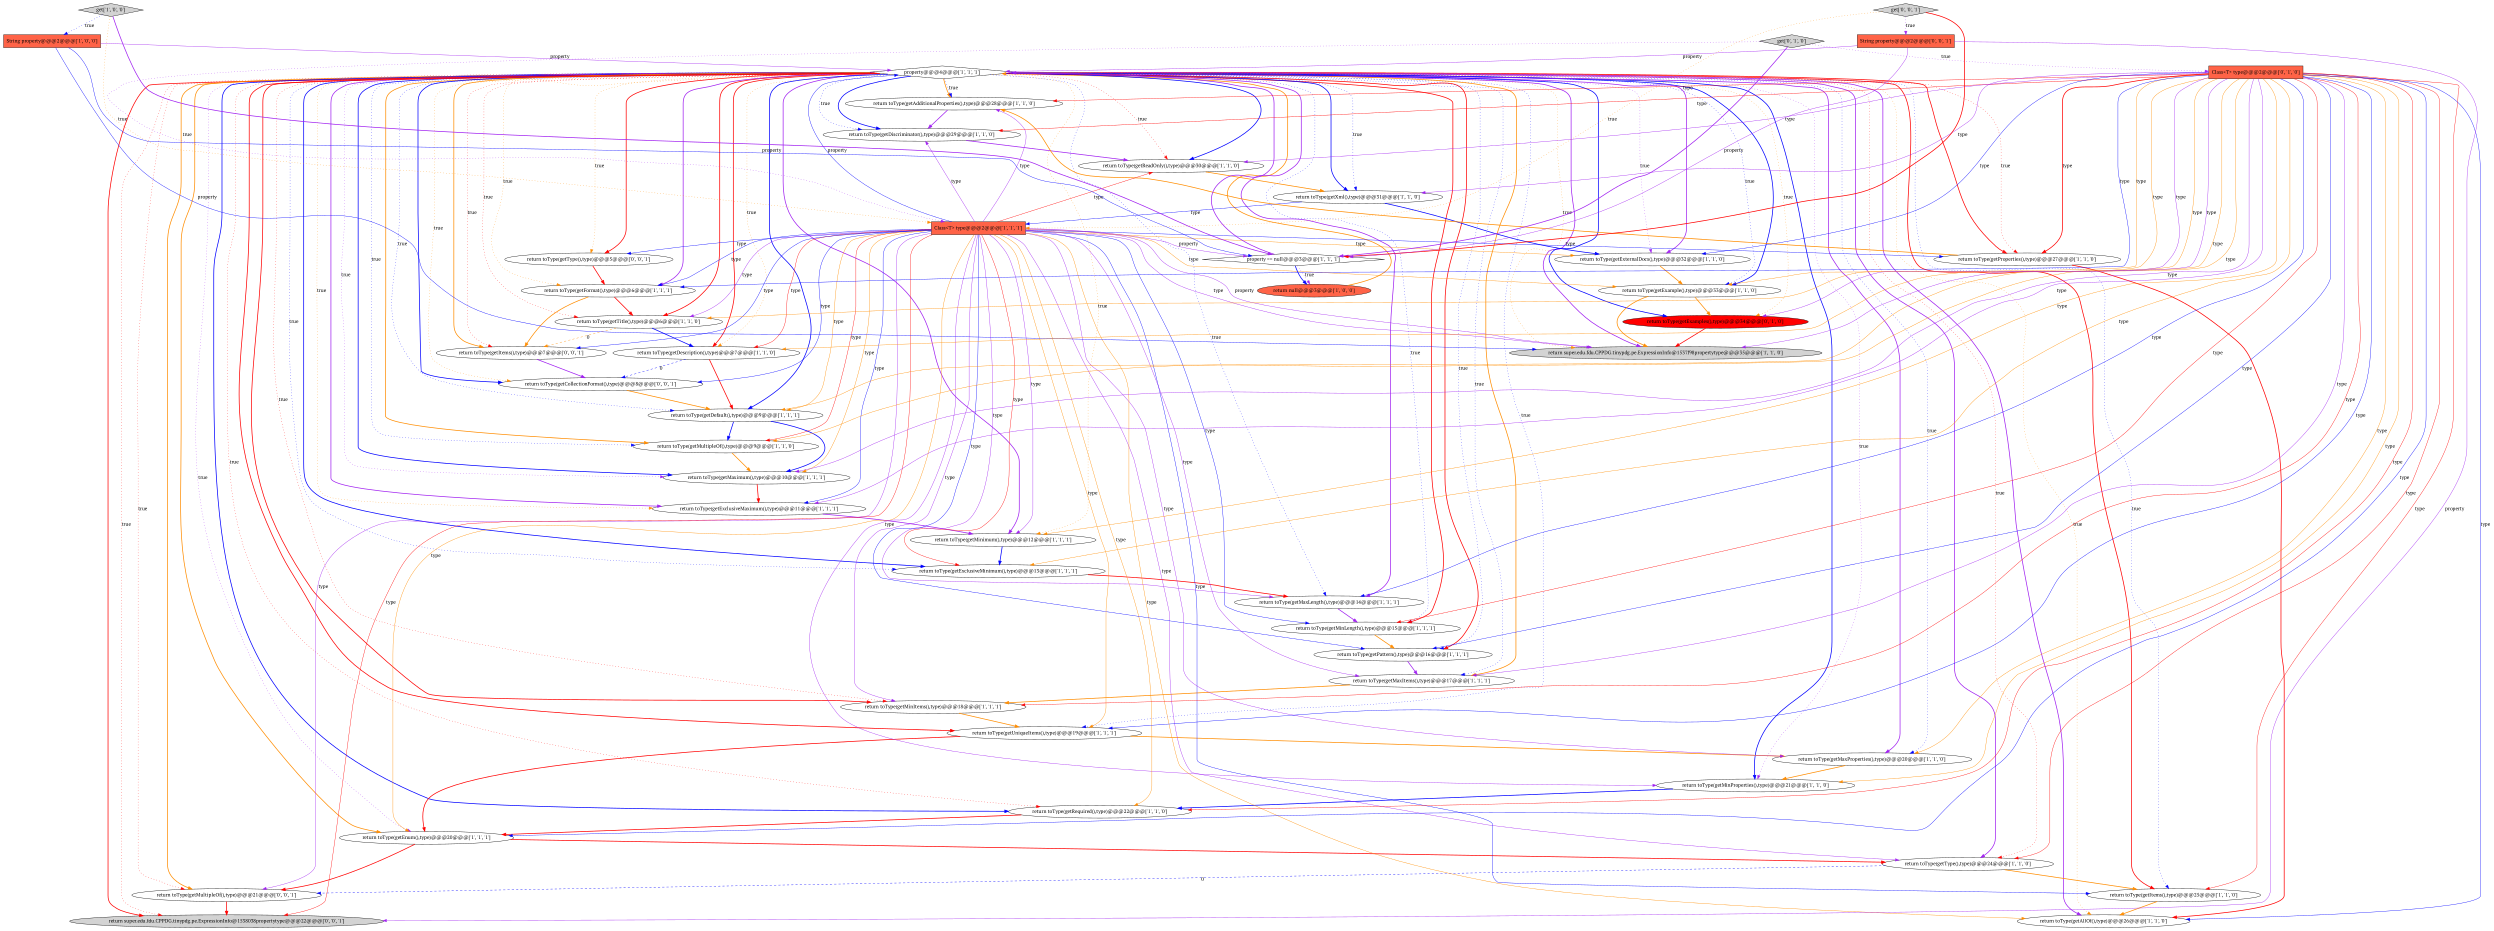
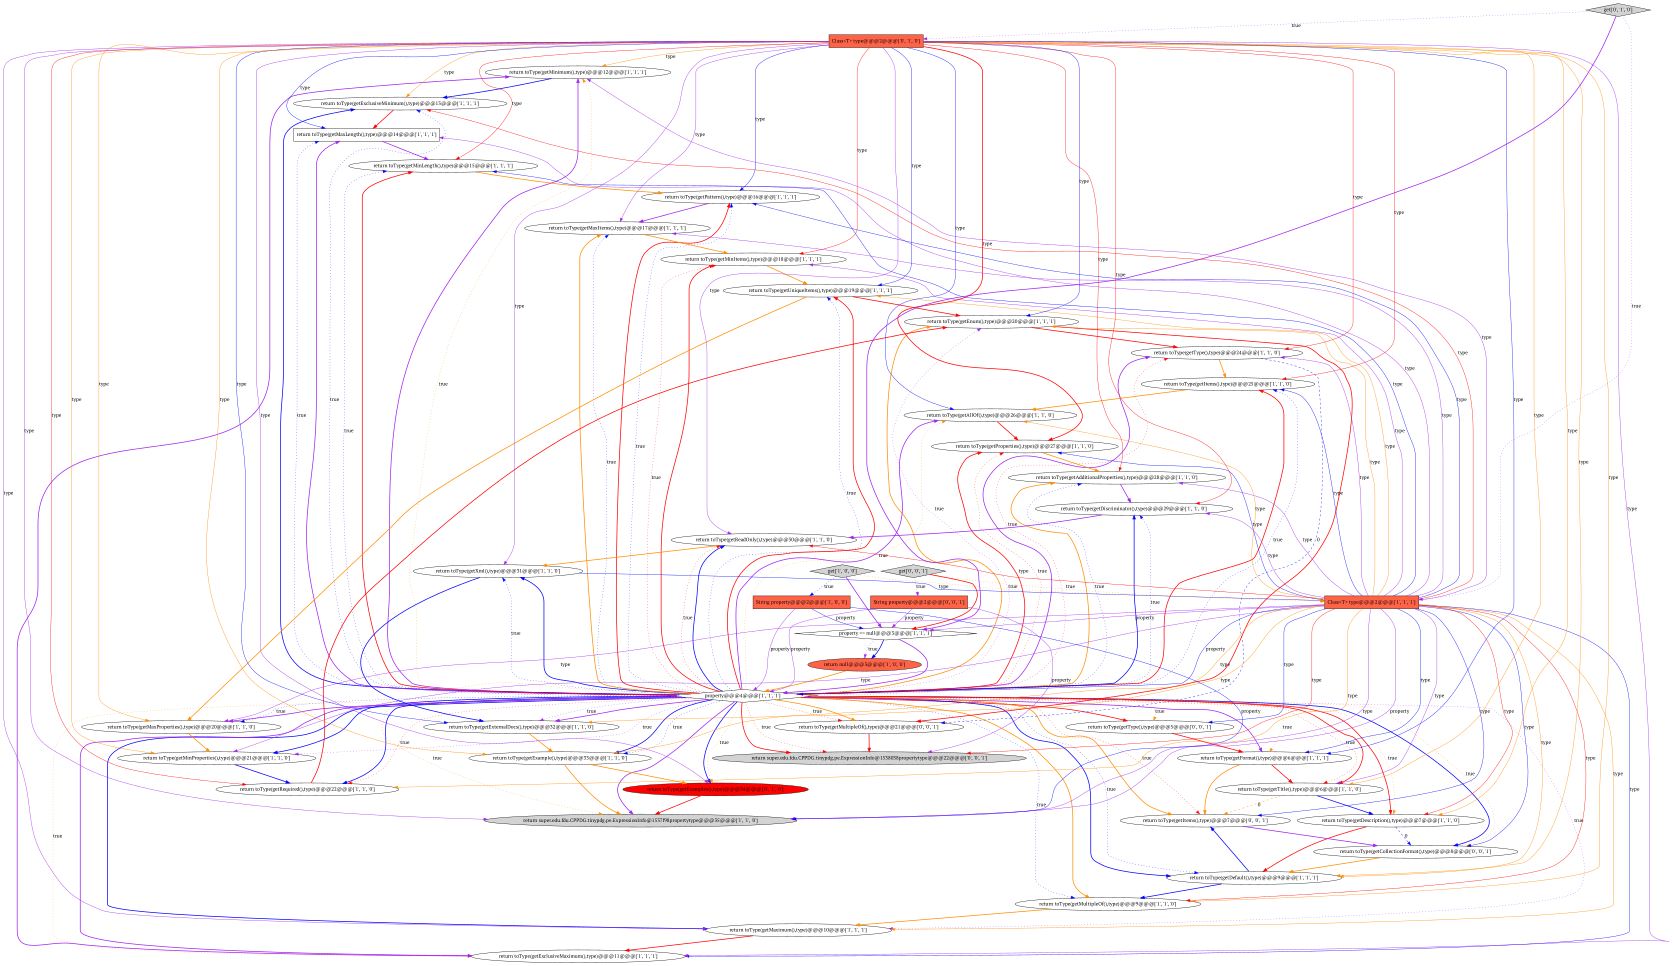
(821, 439) -> (1231, 851)
(382, 524) -> none
(2281, 556) -> (1006, 430)
(1329, 602) -> (367, 135)
